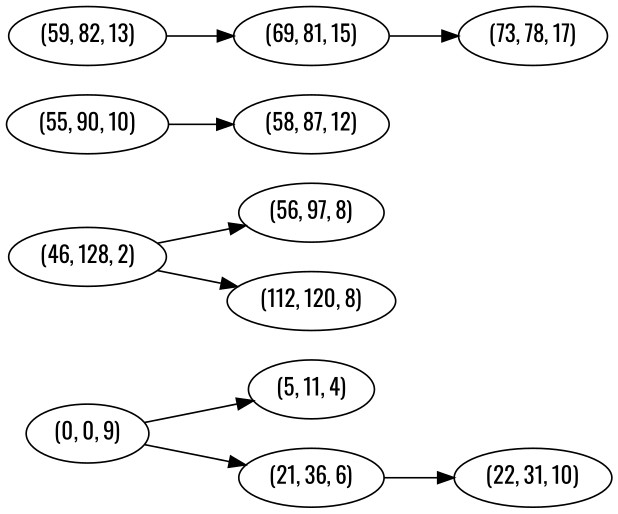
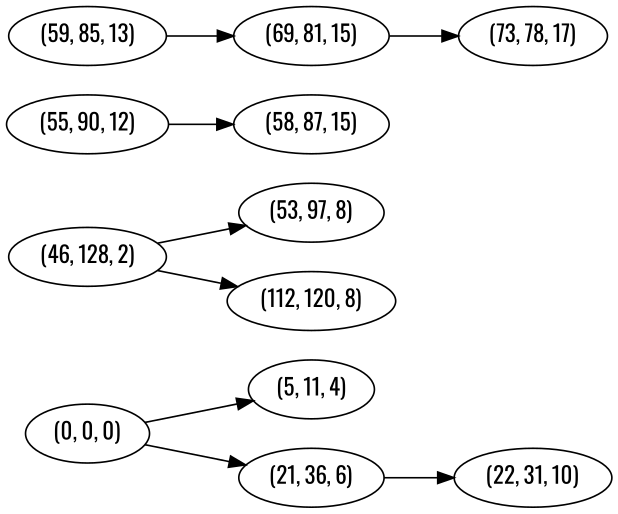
(88, 36) -> (88, 36)
(88, 124) -> (88, 124)
(311, 124) -> (311, 124)
(311, 213) -> (311, 213)
(88, 434) -> (88, 434)
